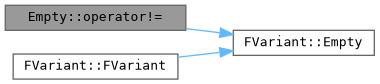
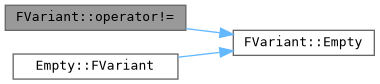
(96, 18) -> (96, 18)
(96, 67) -> (96, 67)
